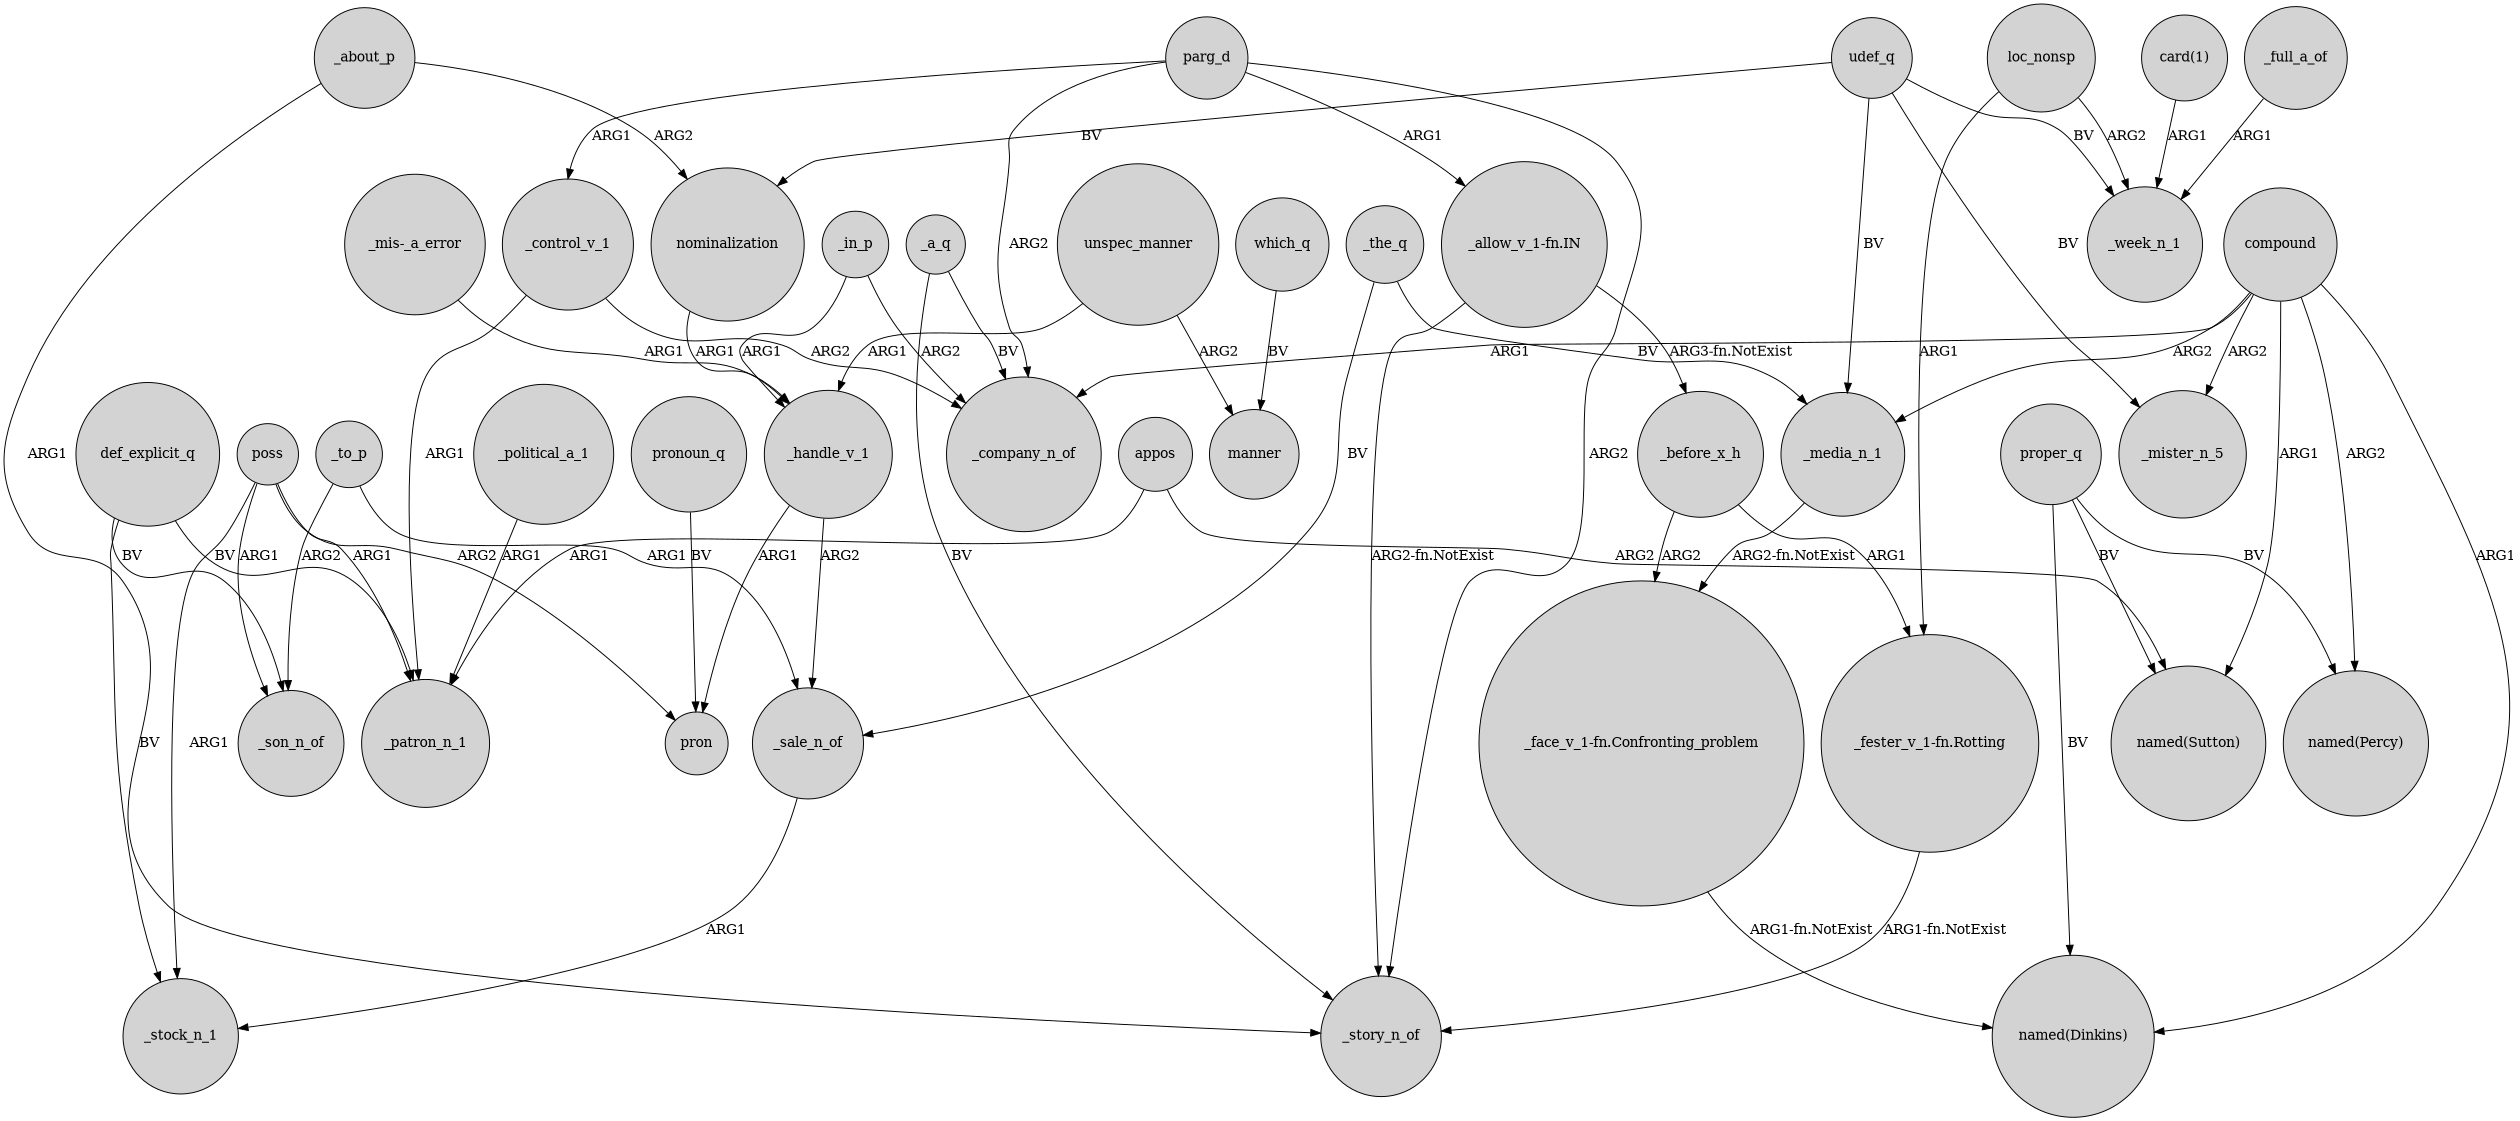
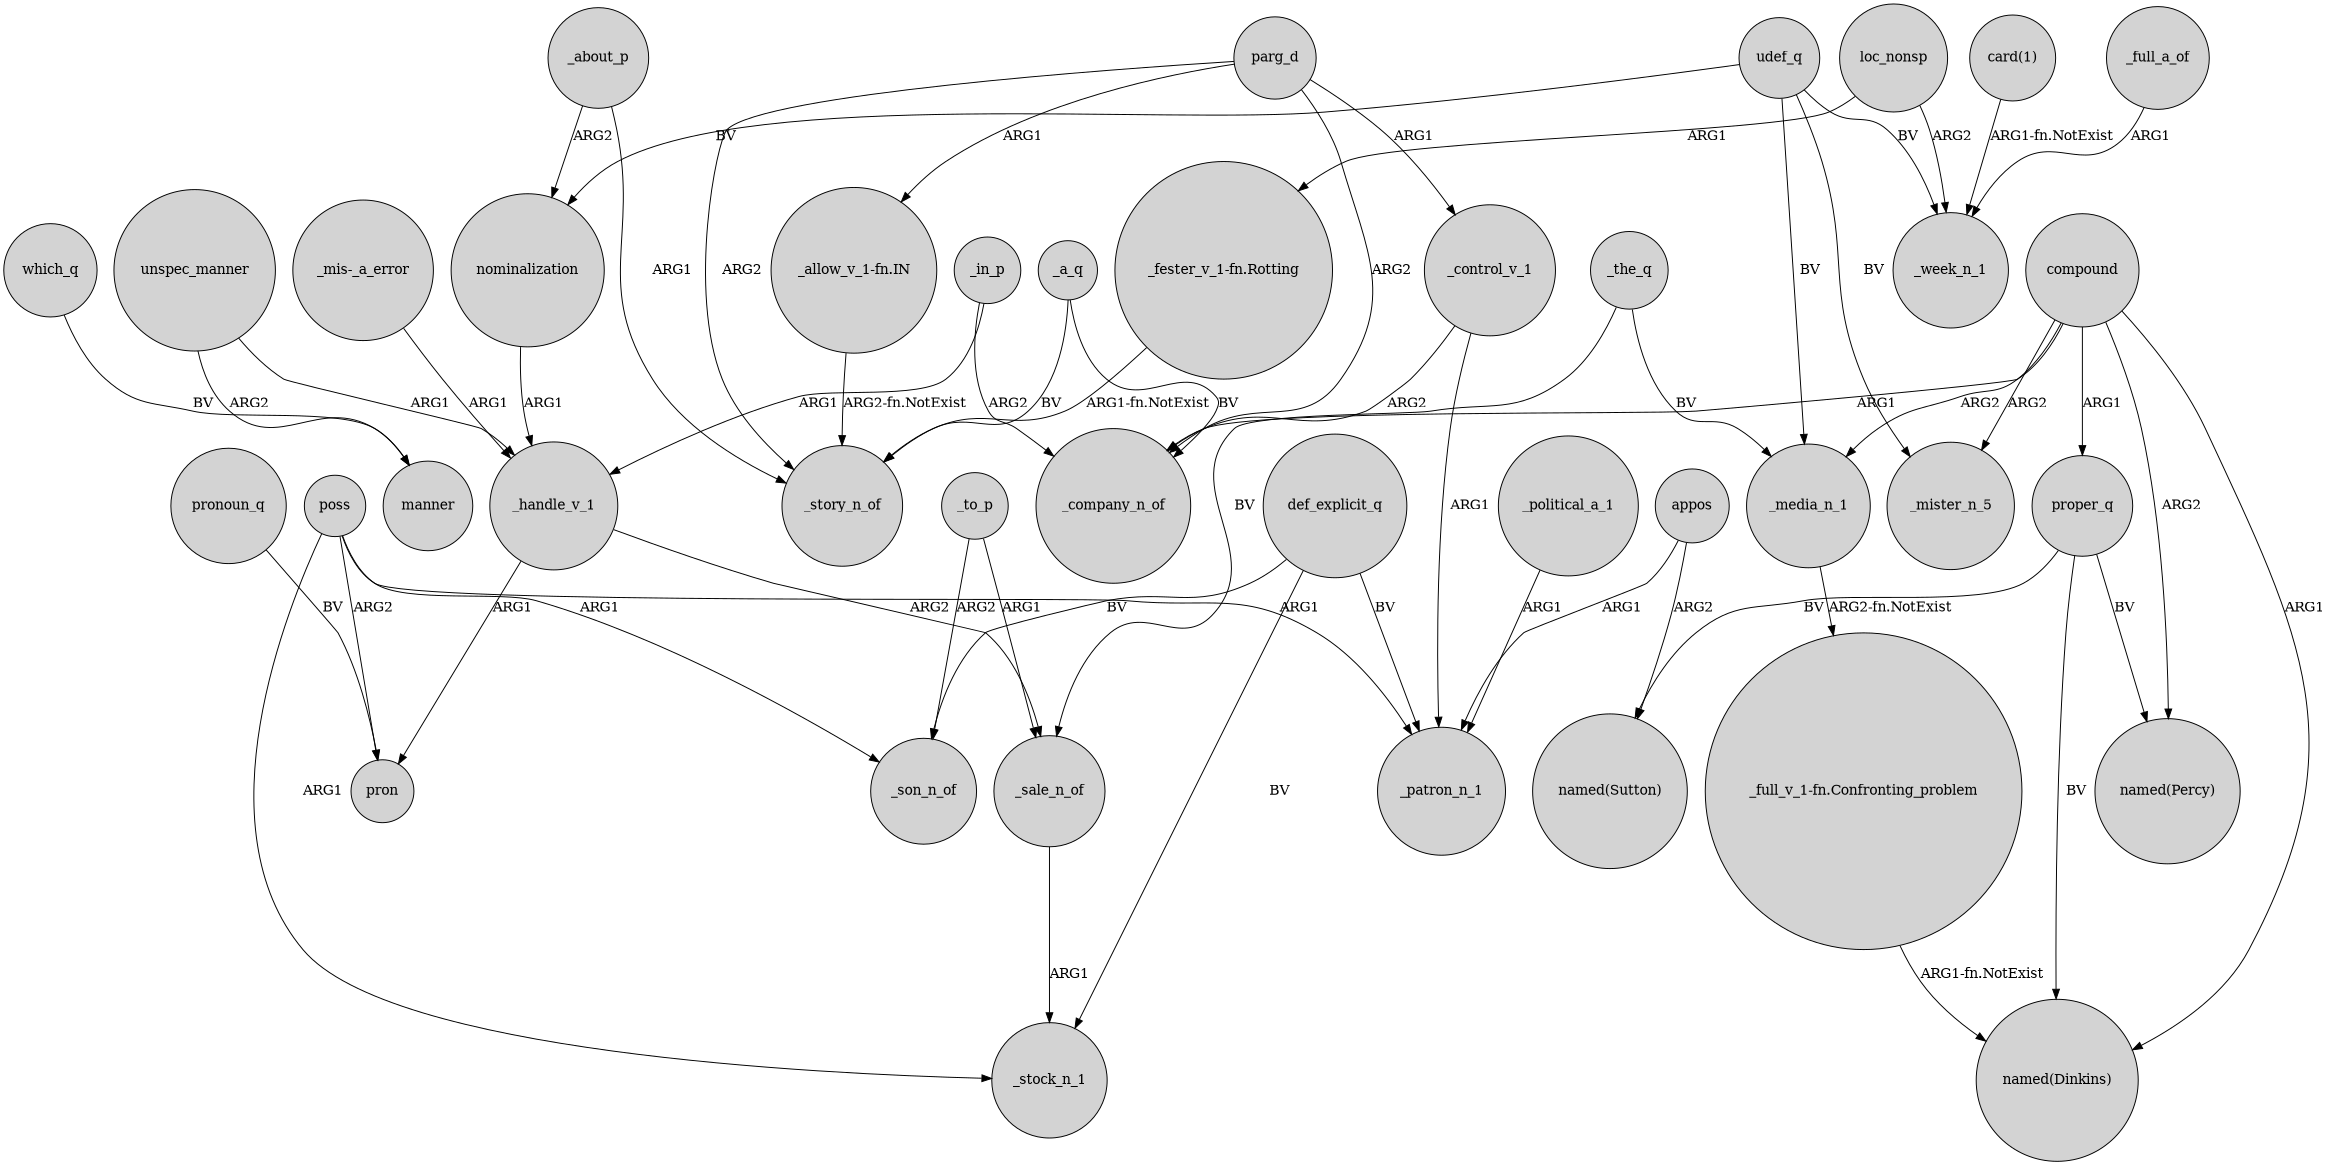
(2188, 137) -> (2052, 137)
(1700, 454) -> none
(2276, 488) -> (2082, 386)
(1641, 743) -> (1864, 791)
